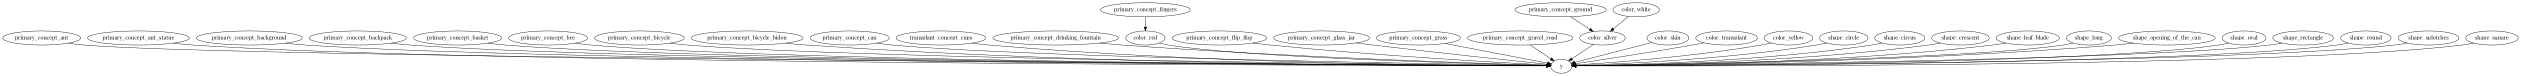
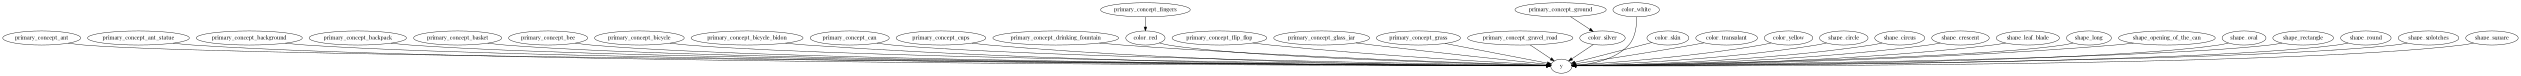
(1621, 23) -> (1618, 54)
(941, 38) -> (941, 38)
